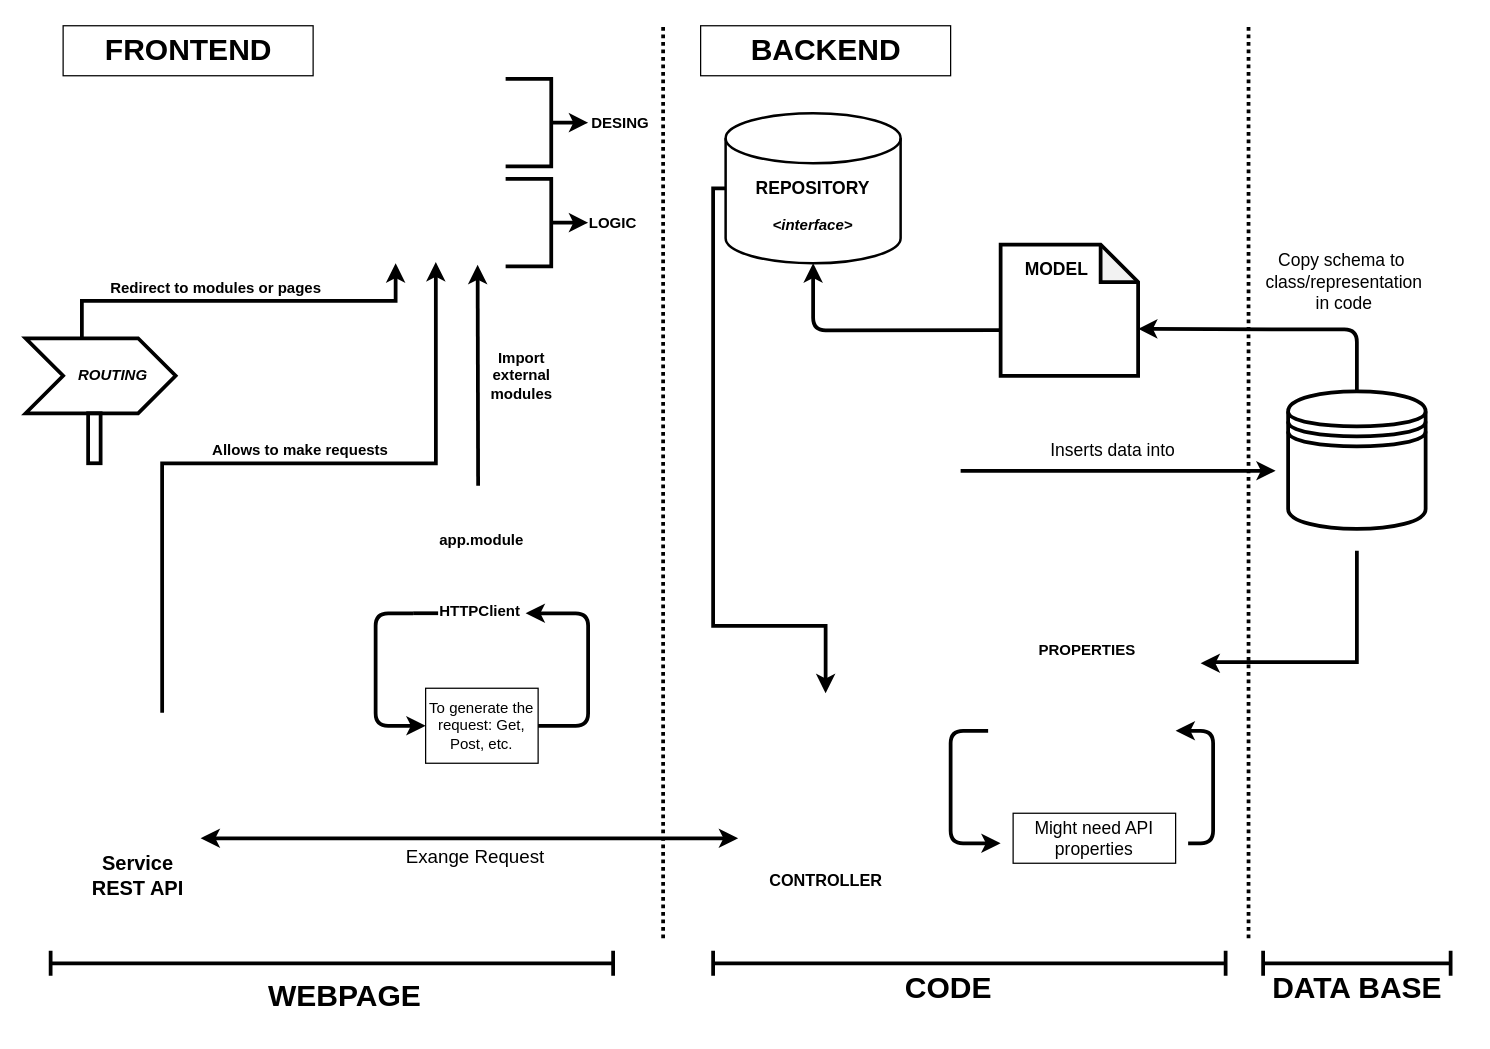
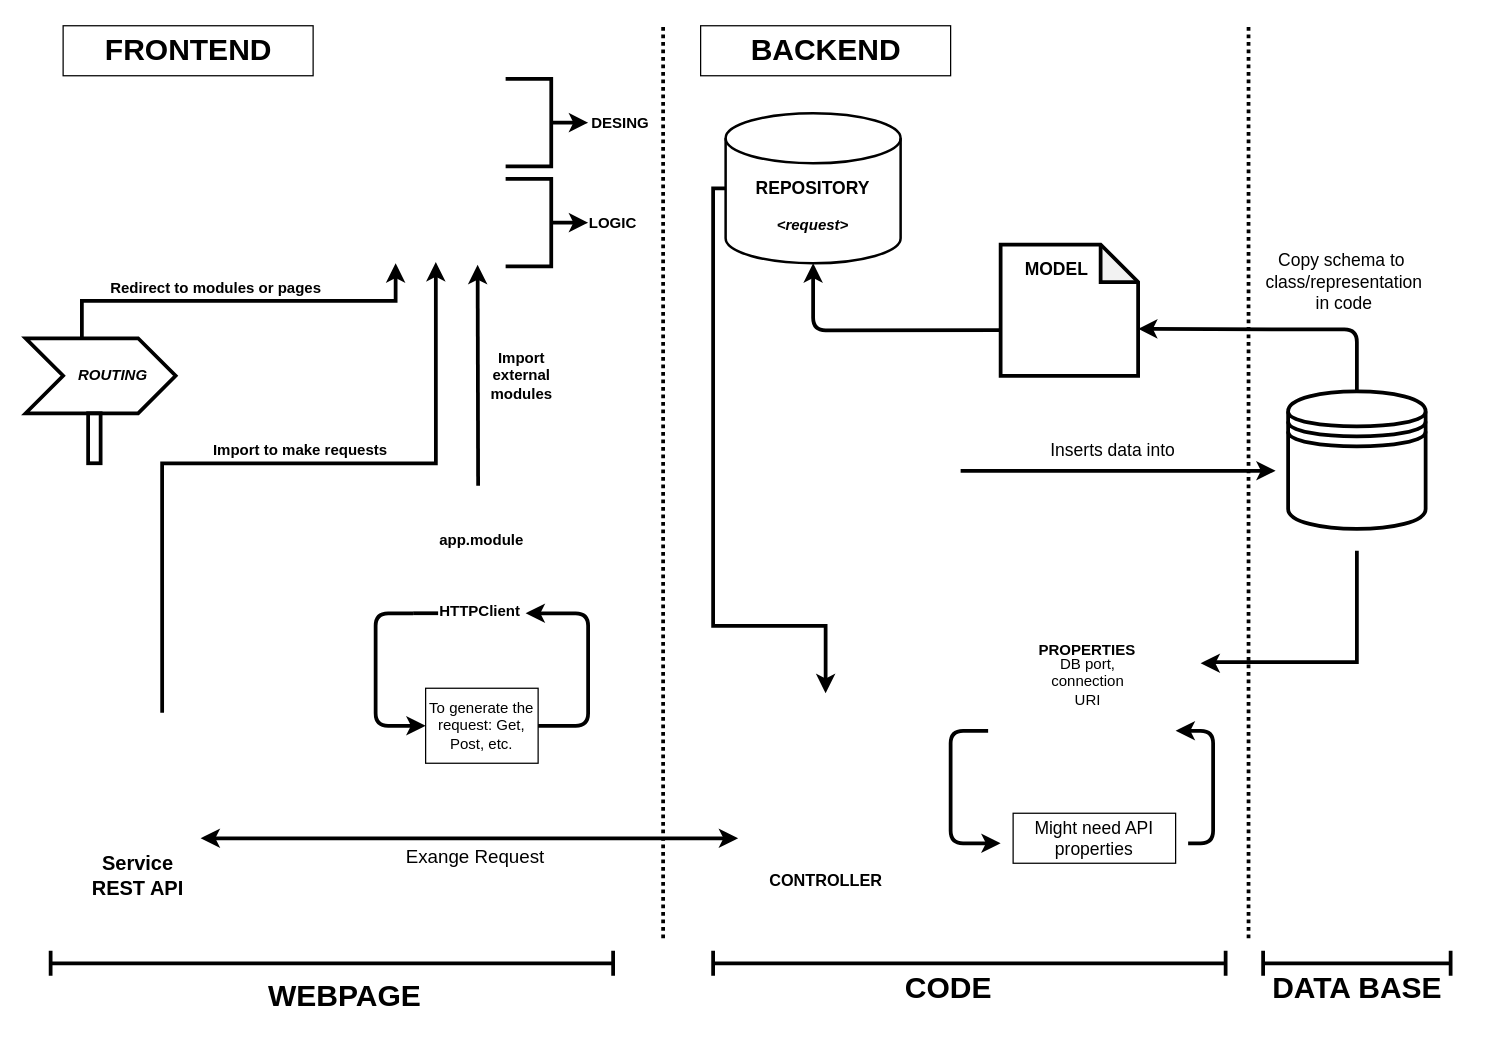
(813, 226) -> (813, 226)
(301, 451) -> (301, 451)
none -> (1088, 682)
